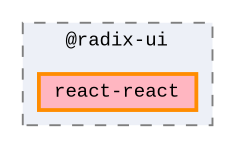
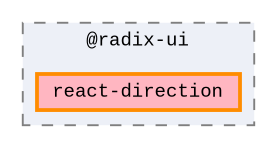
(118, 92) -> (138, 92)
